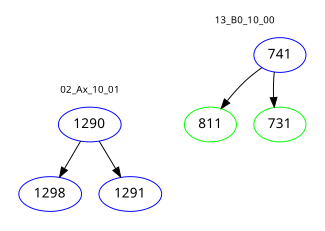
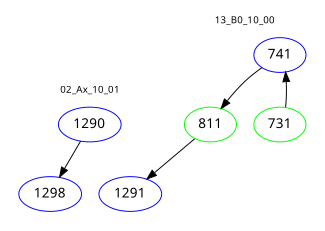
(273, 85) -> (286, 95)
(107, 155) -> (175, 156)
